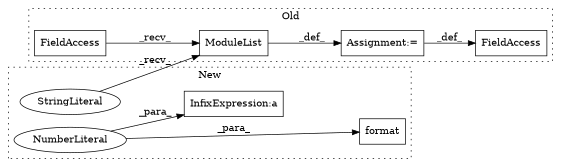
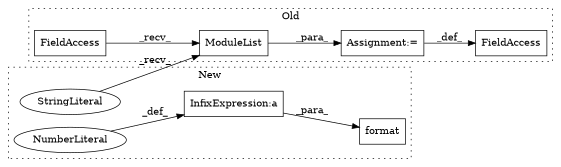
(312, 38) -> (312, 38)
(155, 112) -> (155, 112)
(239, 135) -> (318, 120)
